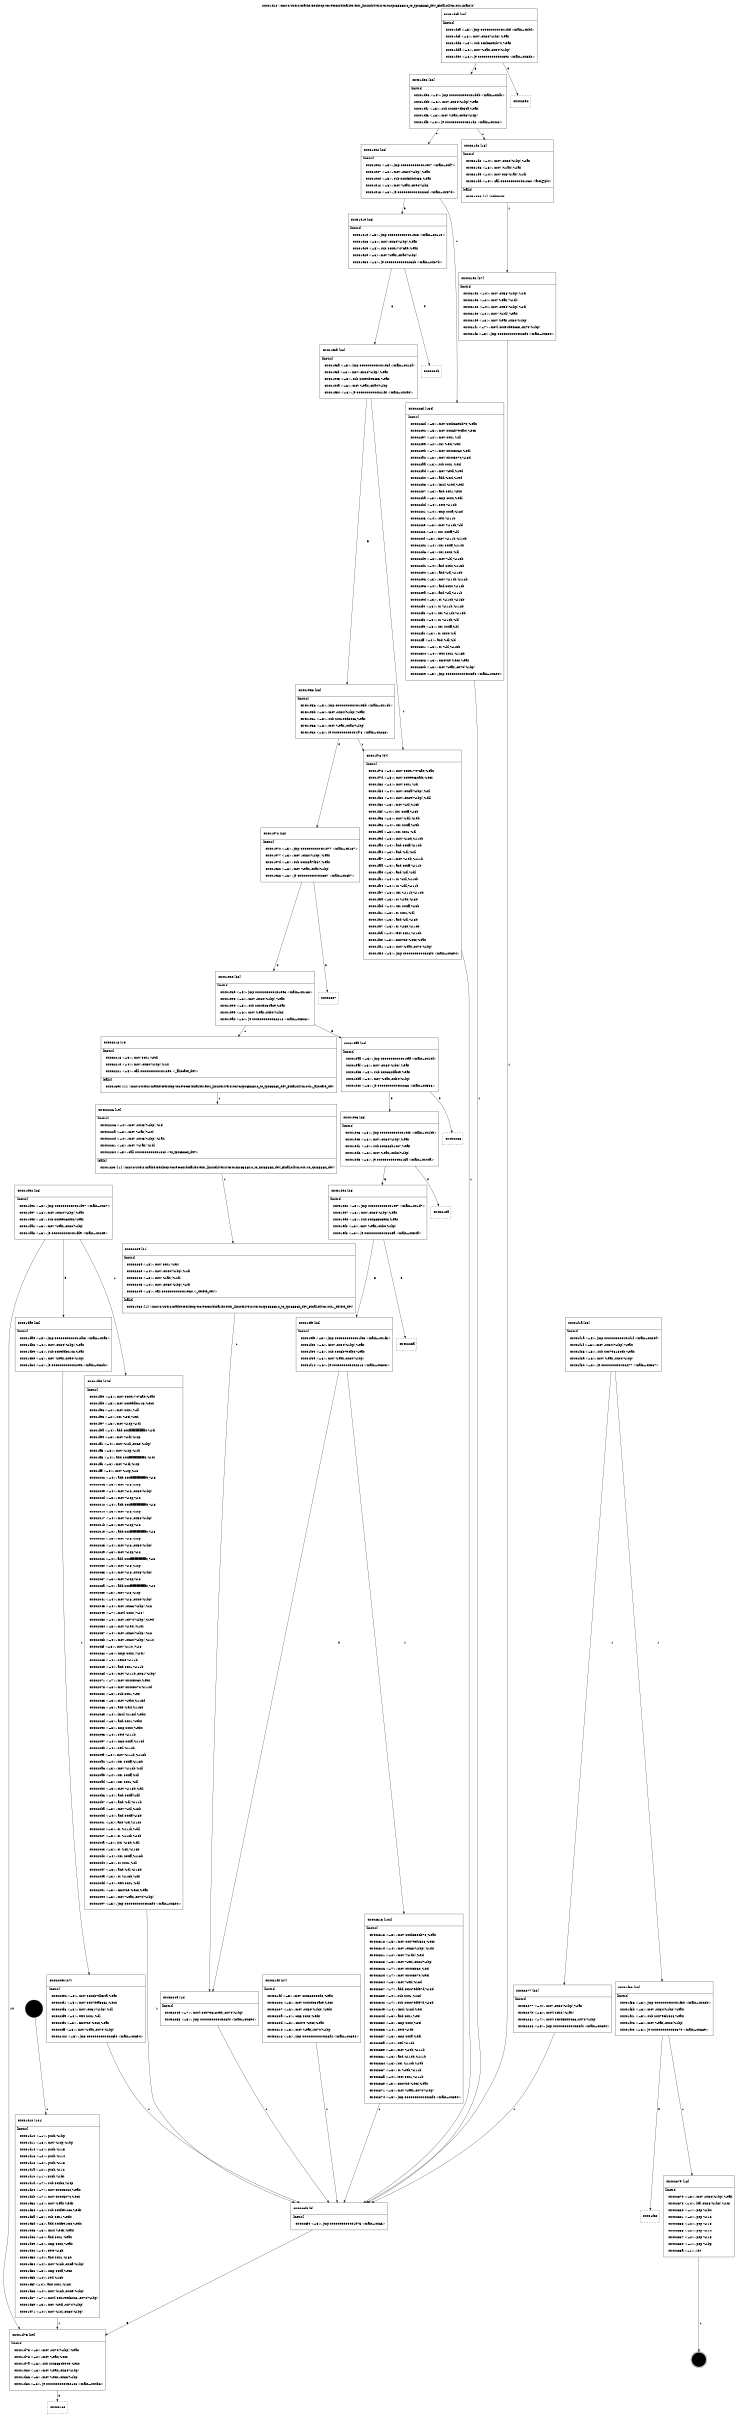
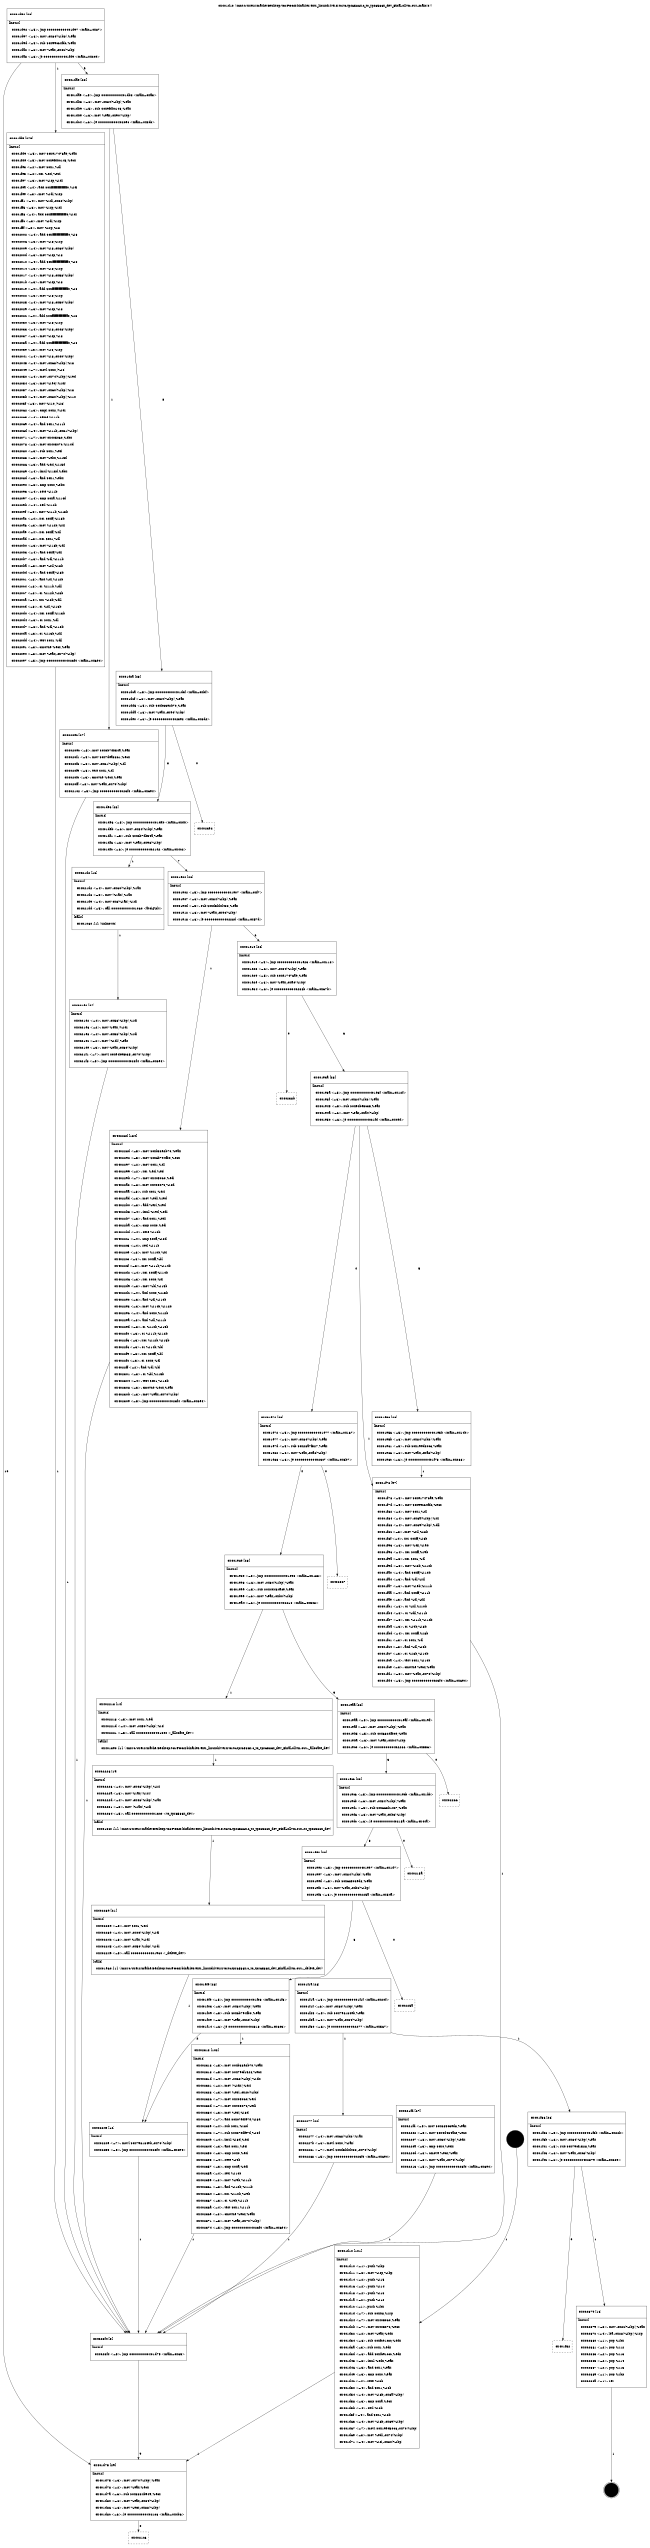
none -> (139, 399)
(328, 782) -> (334, 1268)
